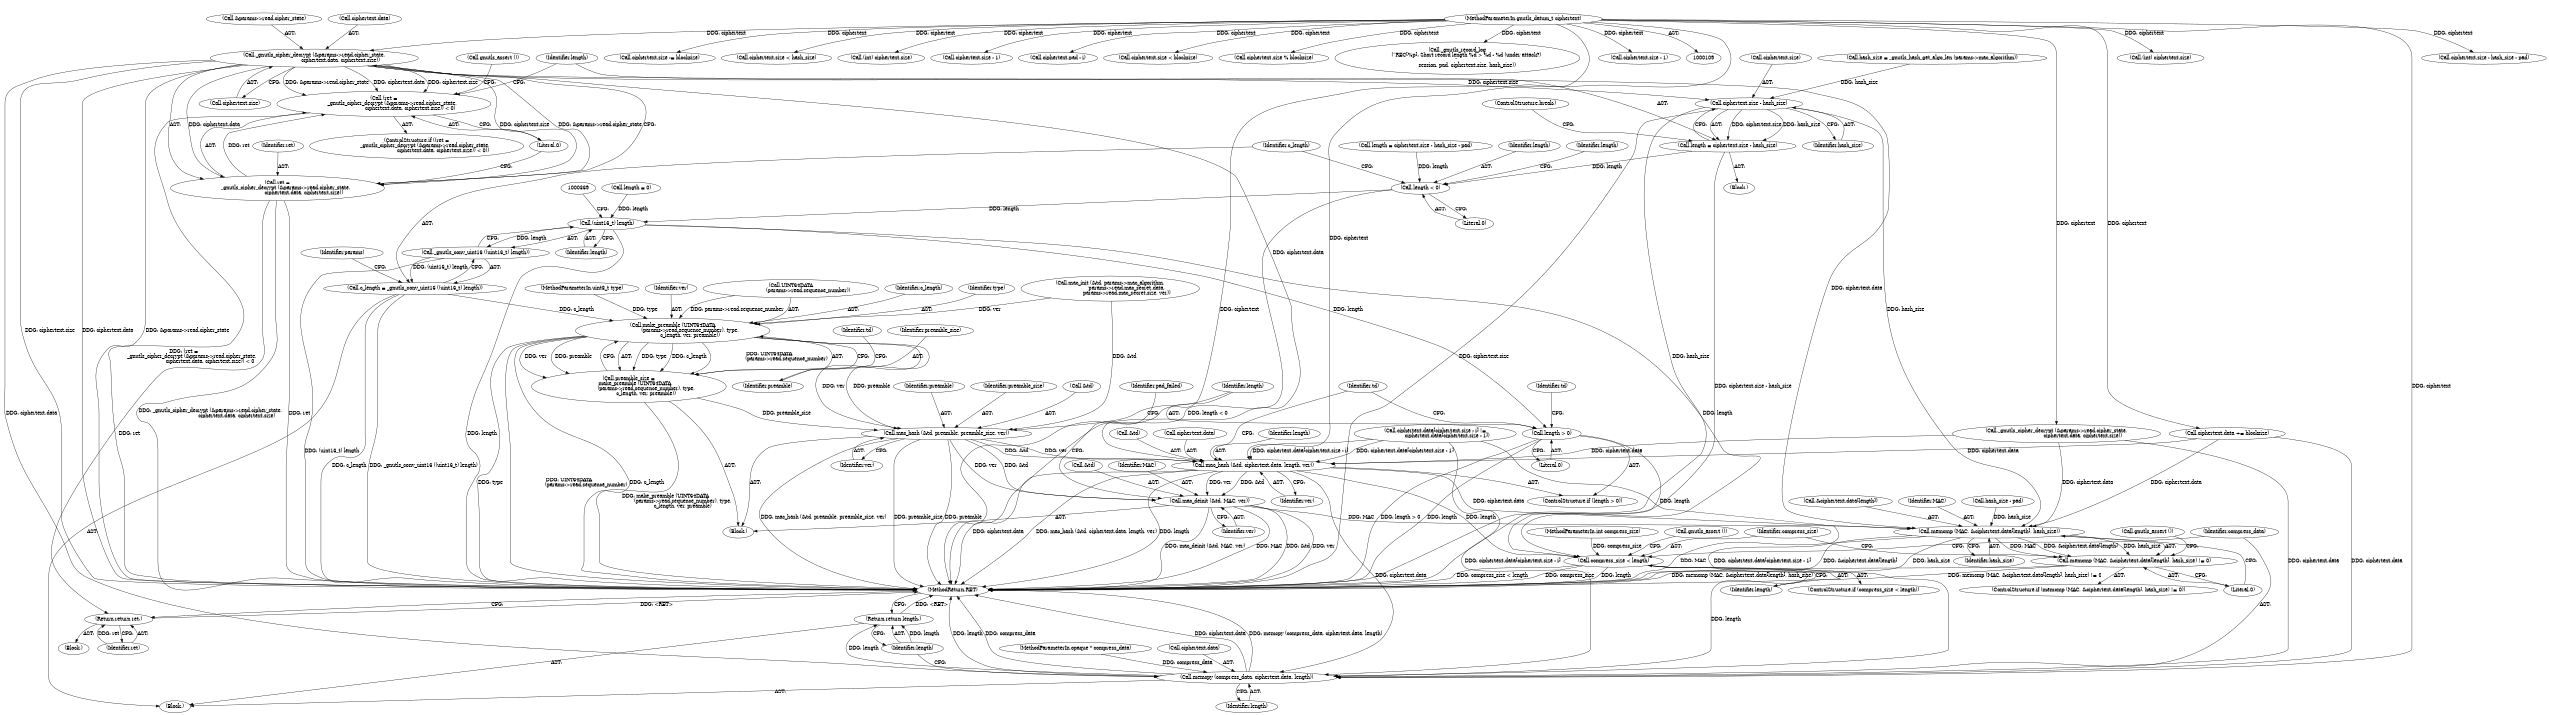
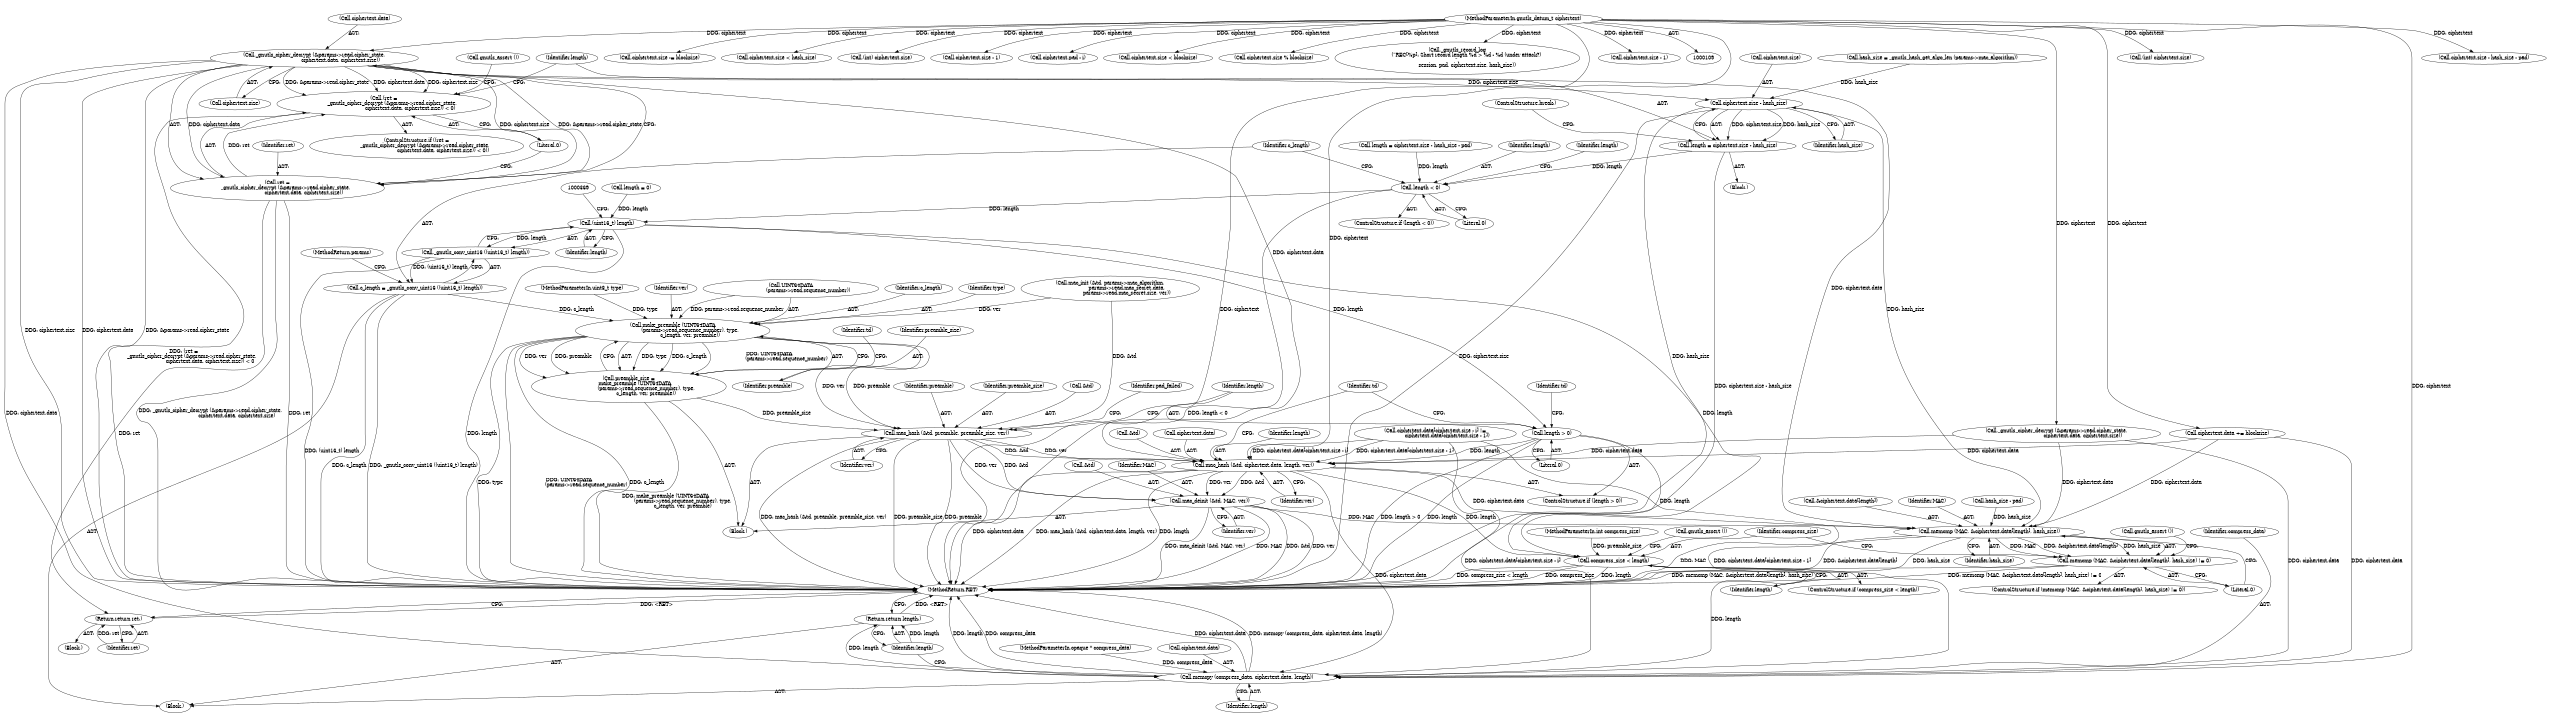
(264, 19) -> none
none -> (1394, 224)
(342, 253) -> (342, 253)
(1066, 455) -> (1076, 422)
none -> (1434, 457)
(1928, 545) -> none
(1617, 547) -> (1617, 547)
